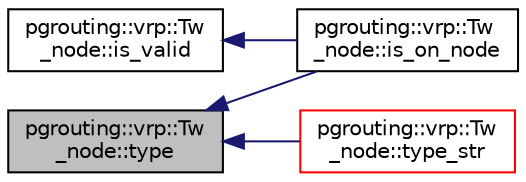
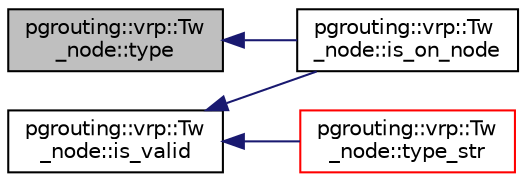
(272, 141) -> (272, 141)
